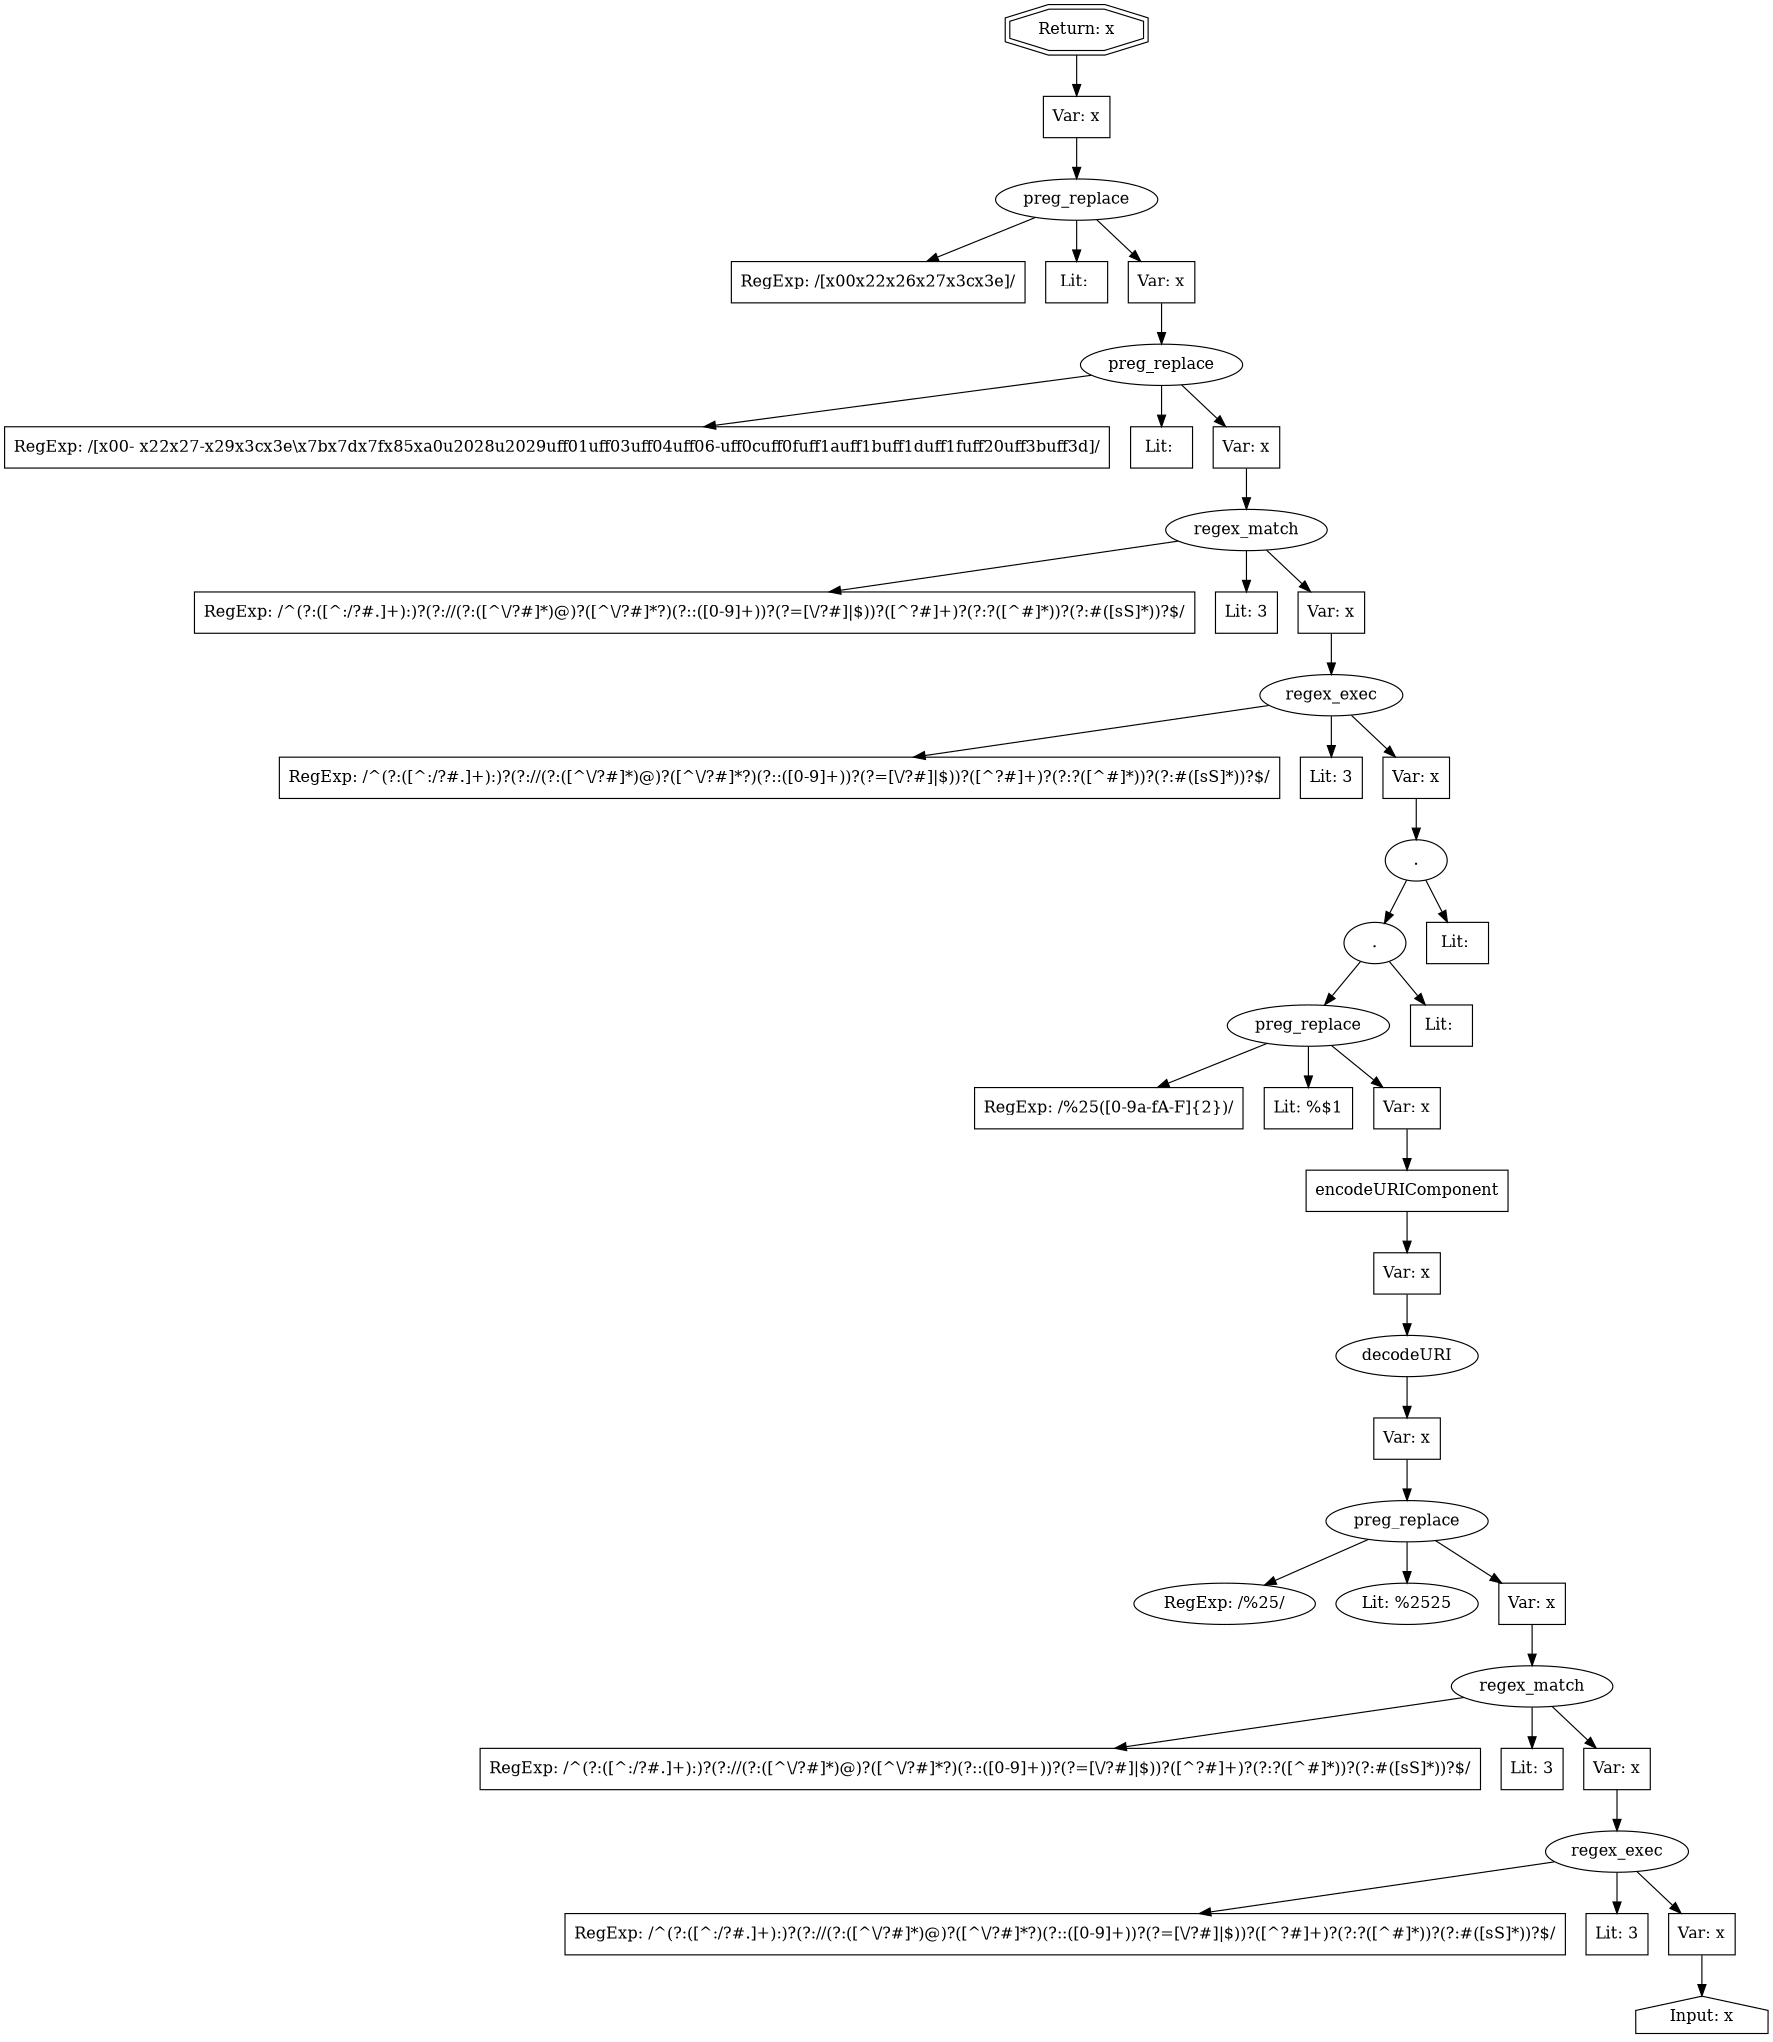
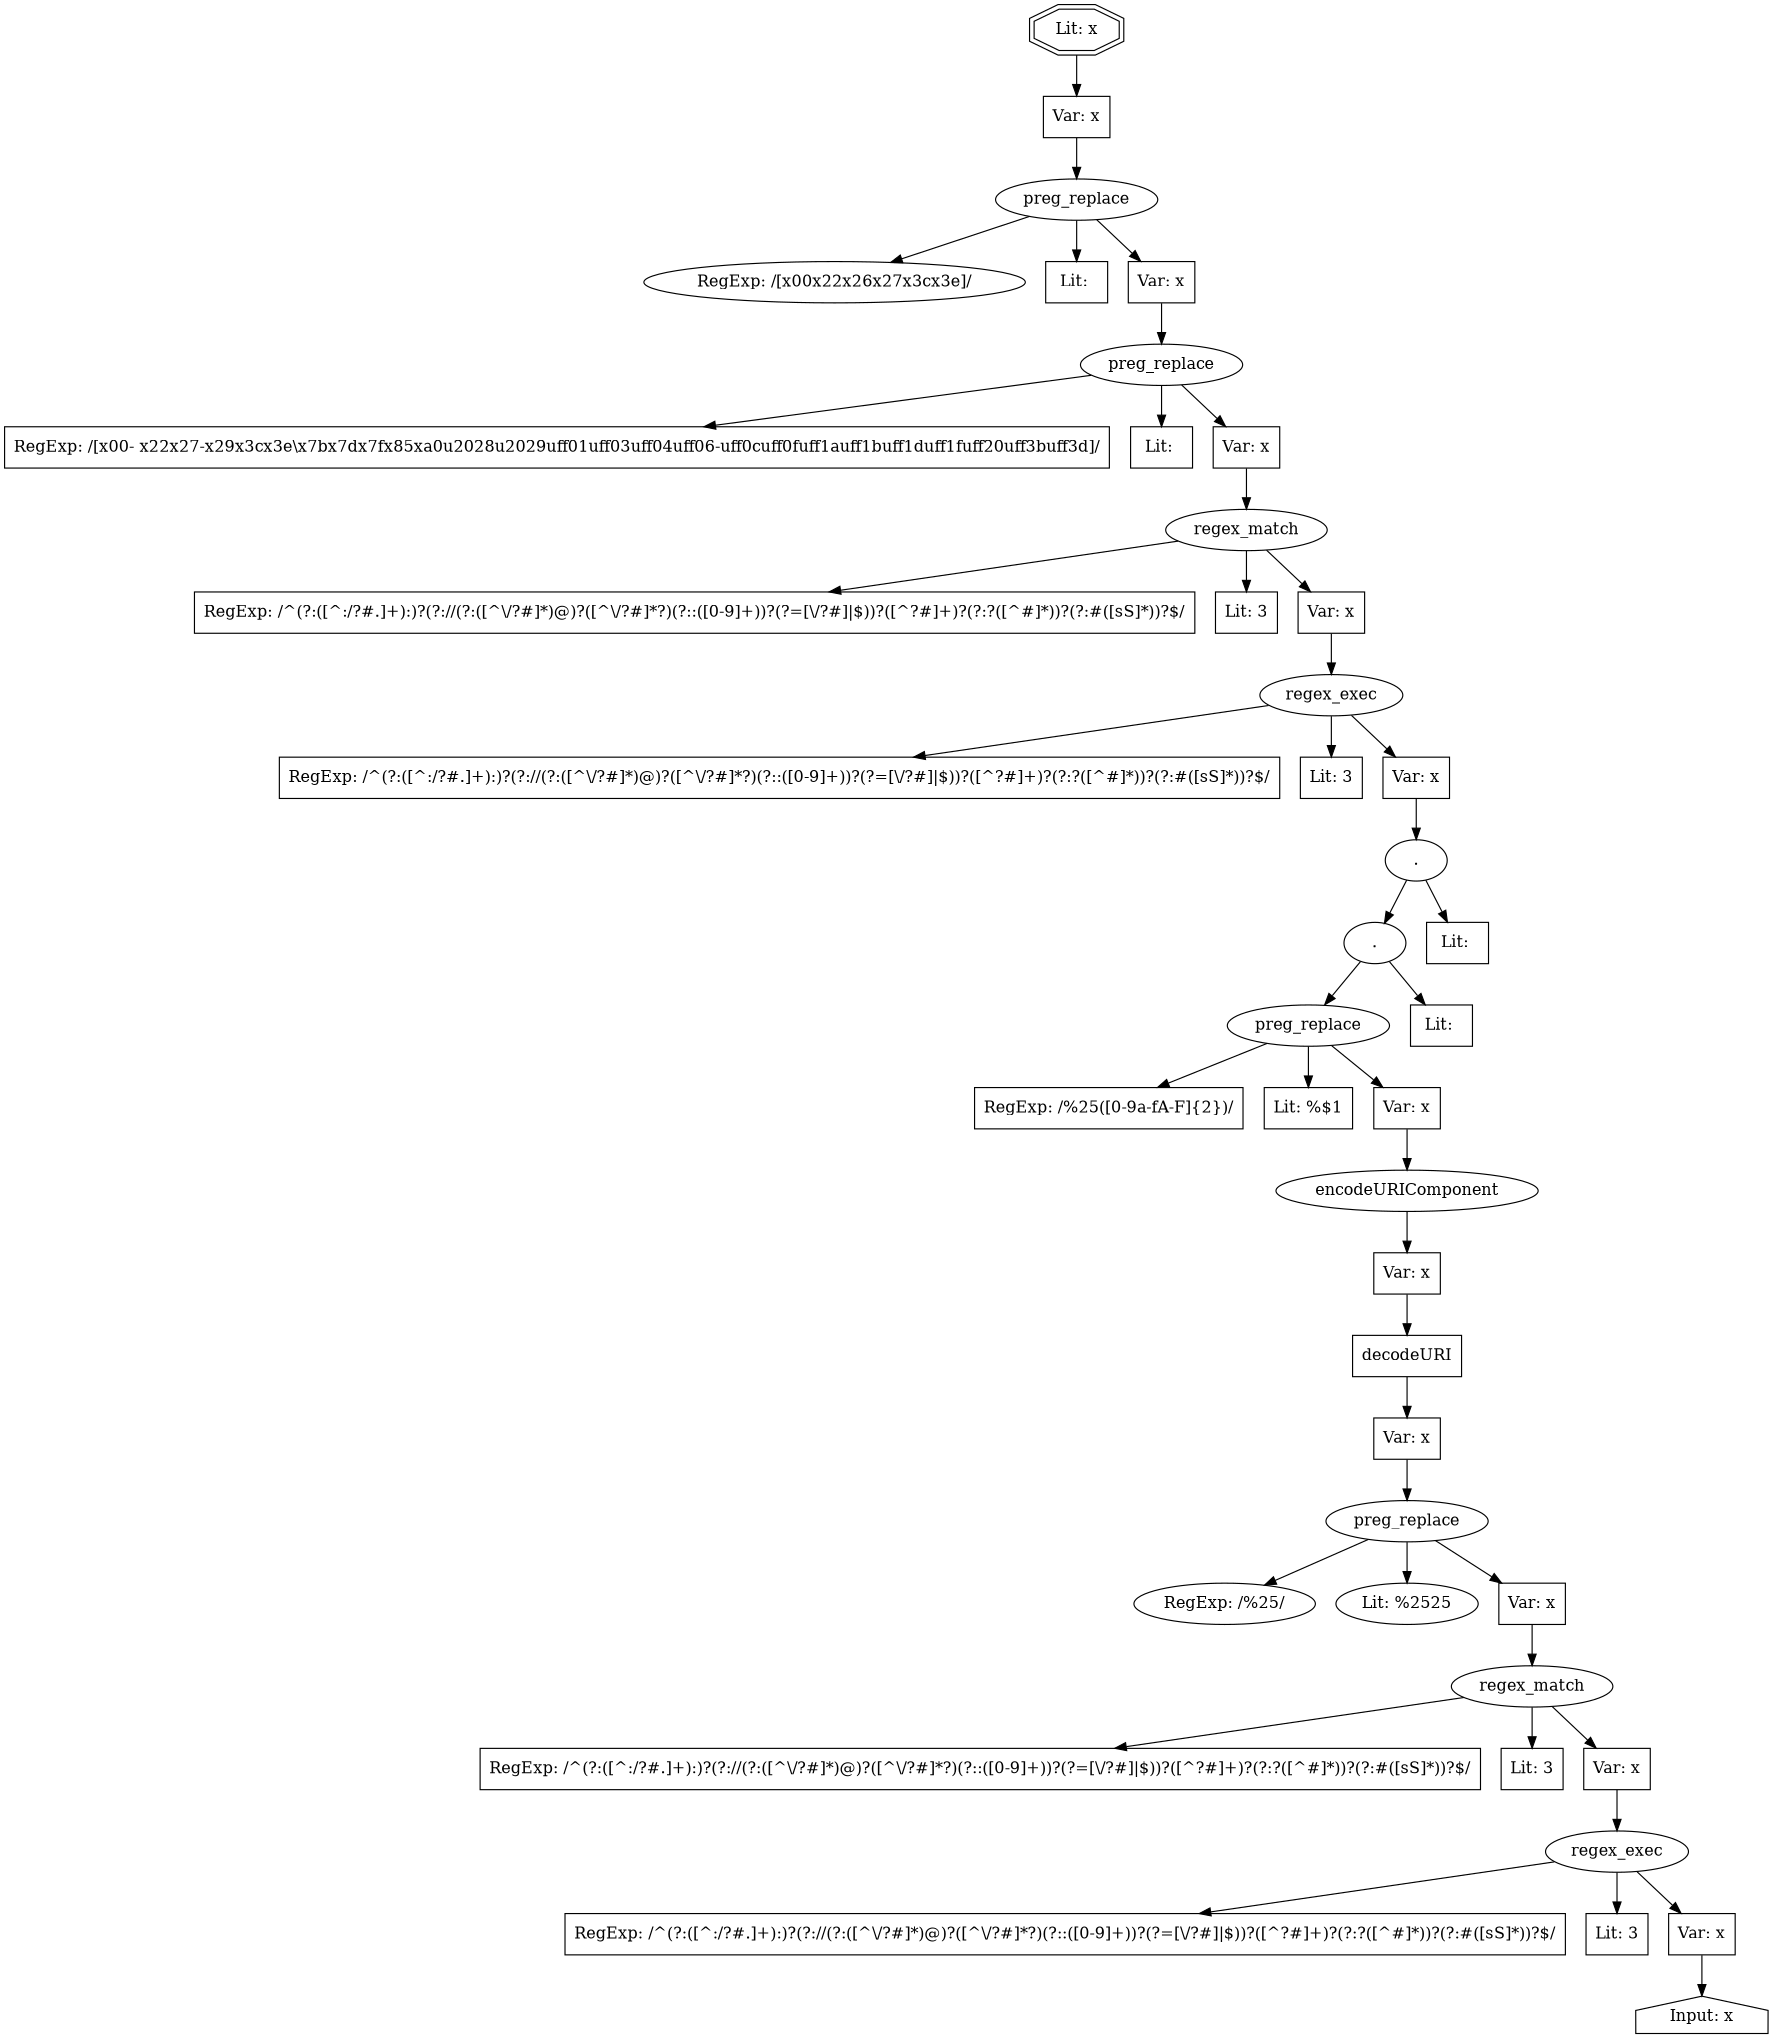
(1077, 30) -> (1077, 30)
(878, 282) -> (835, 282)
(1407, 1191) -> (1407, 1191)
(1407, 1356) -> (1407, 1356)
